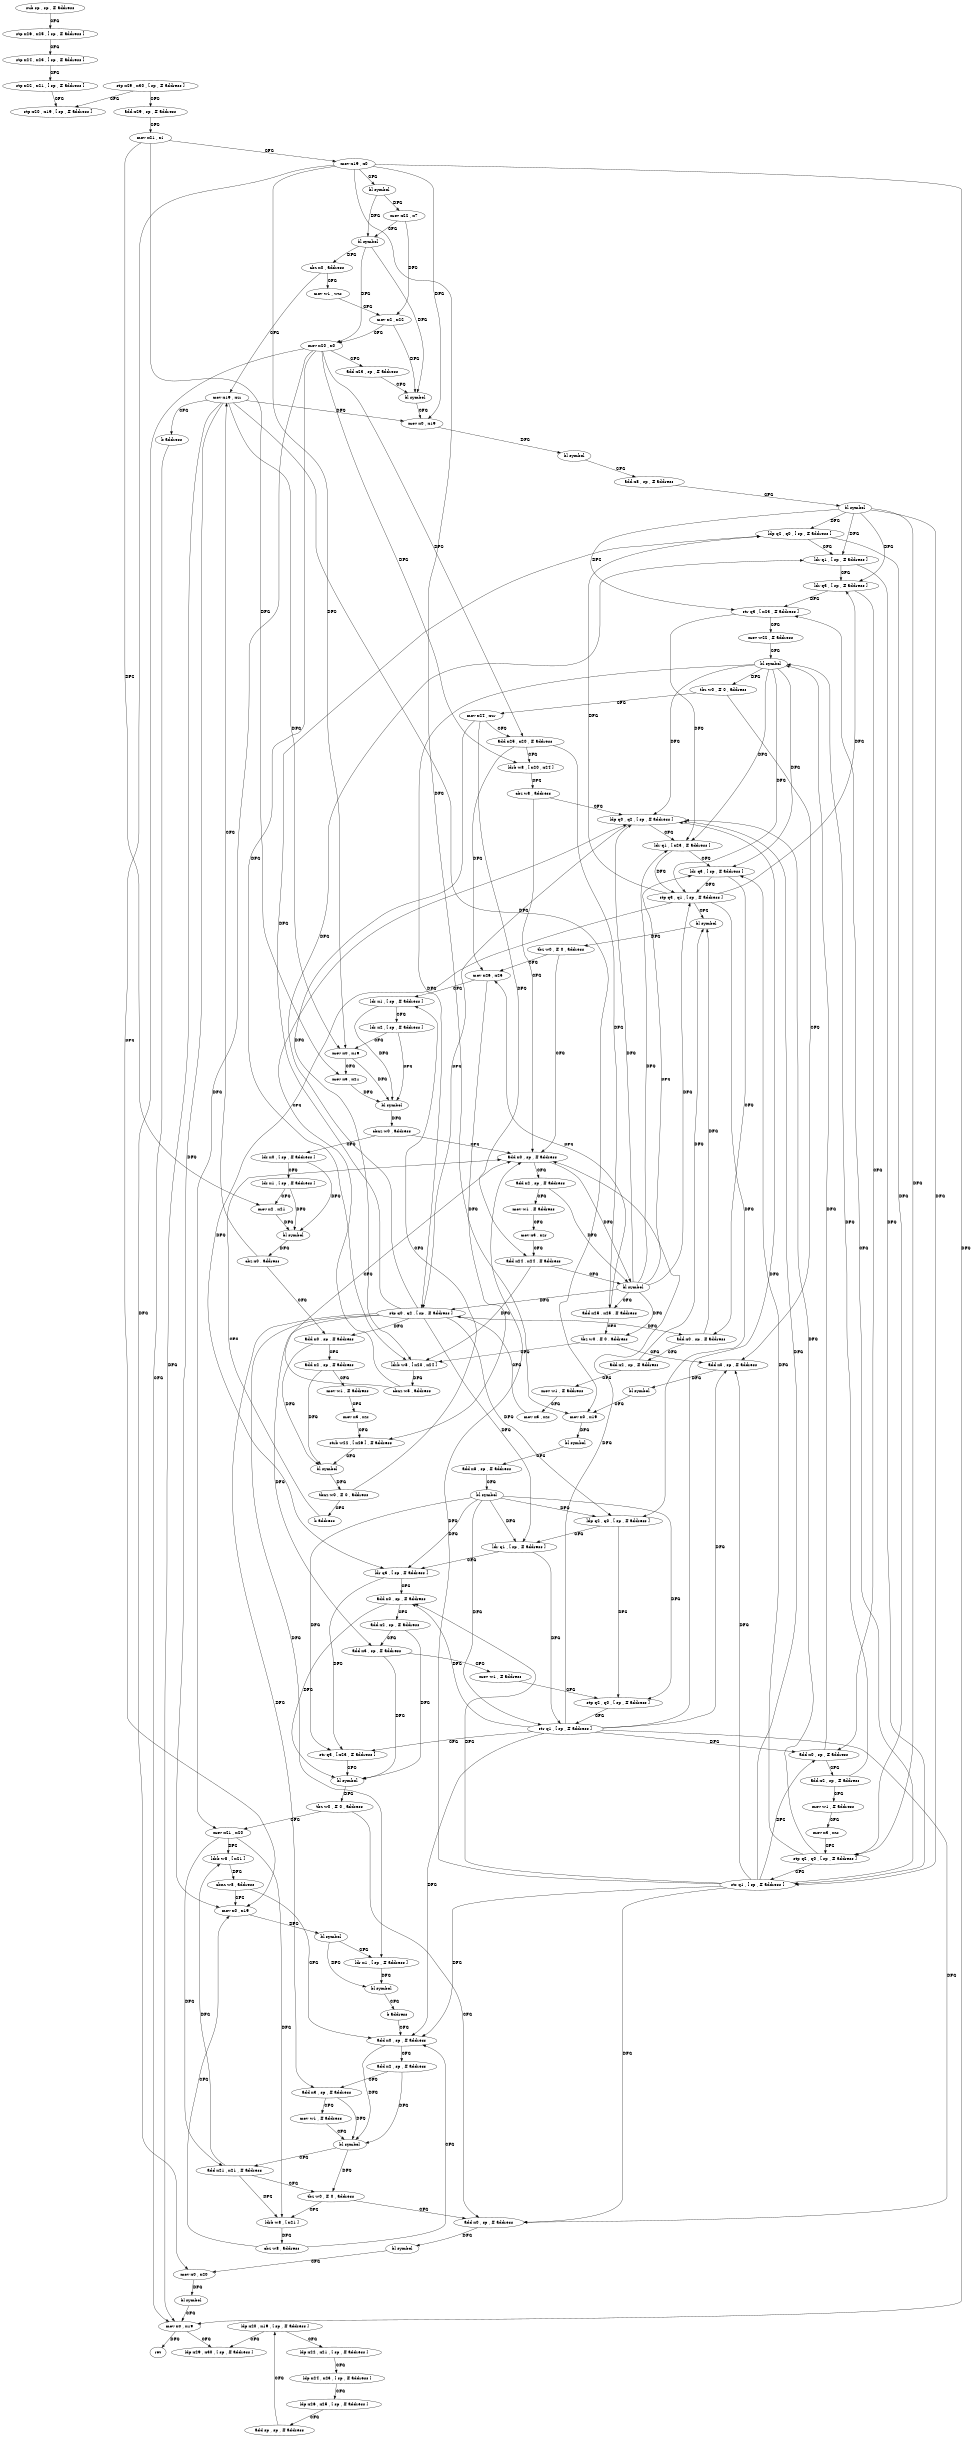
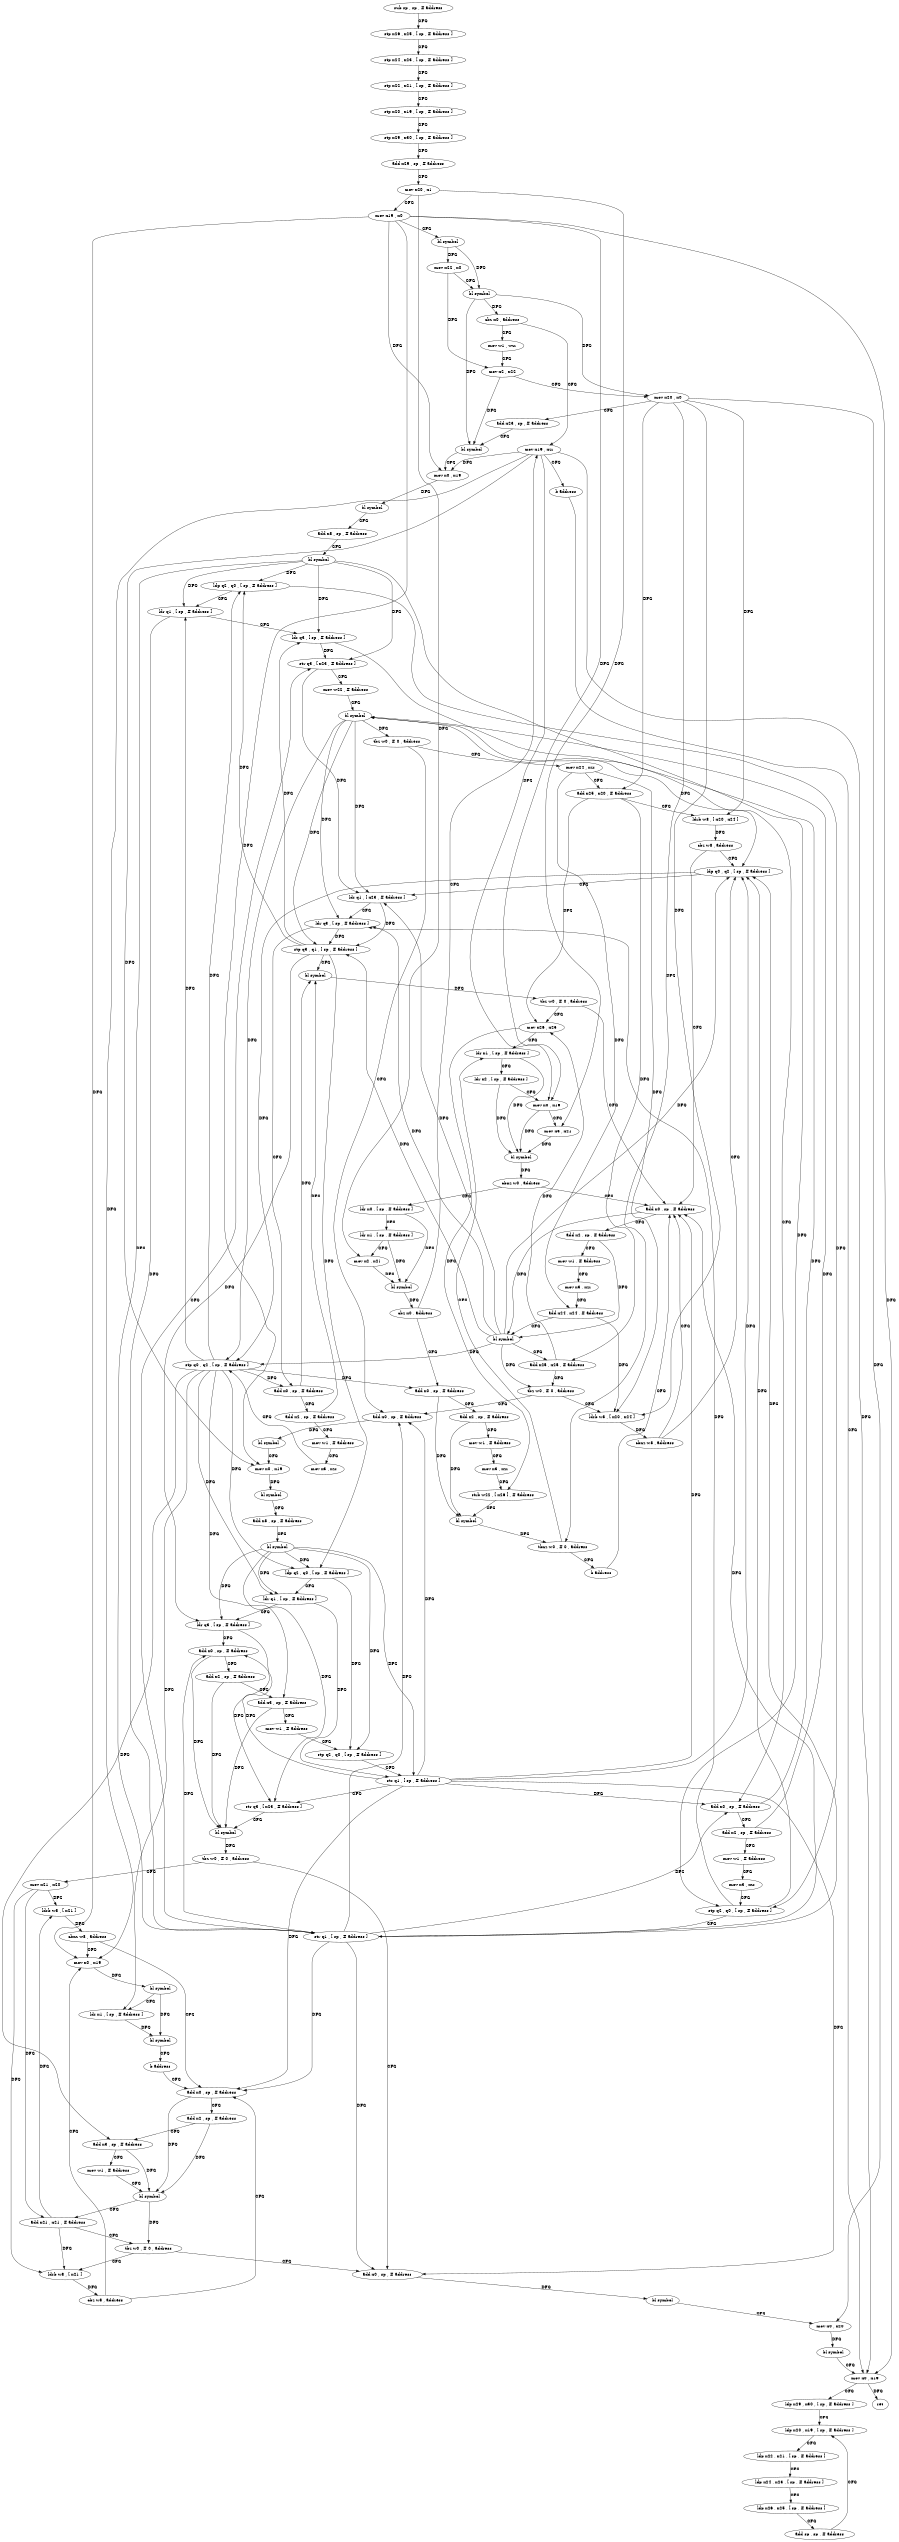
(106, 99) -> (418, 123)
(151, 138) -> (418, 190)
(404, 216) -> (448, 268)
(215, 1083) -> (666, 994)
(248, 2339) -> (819, 2416)
